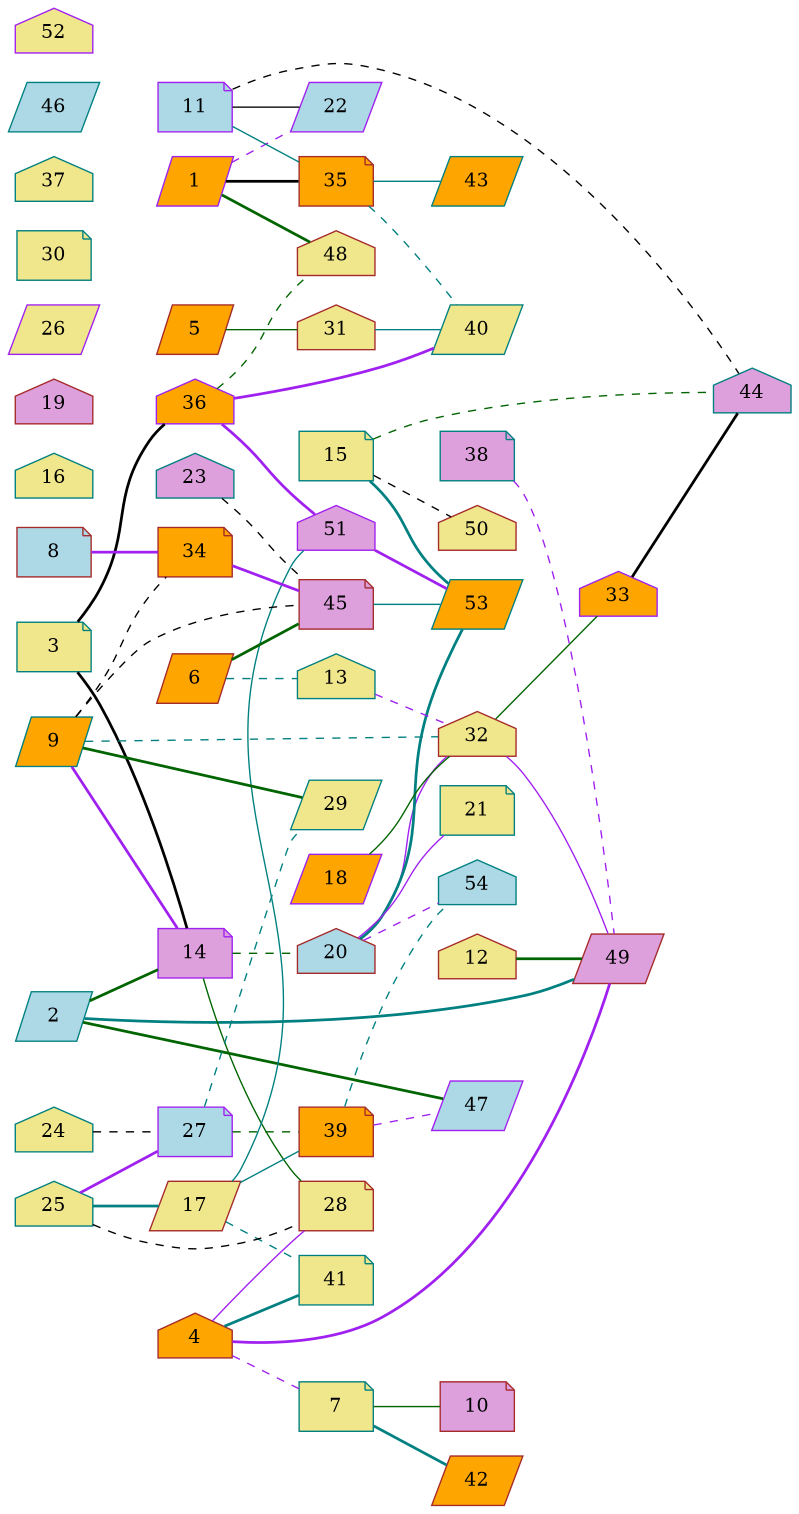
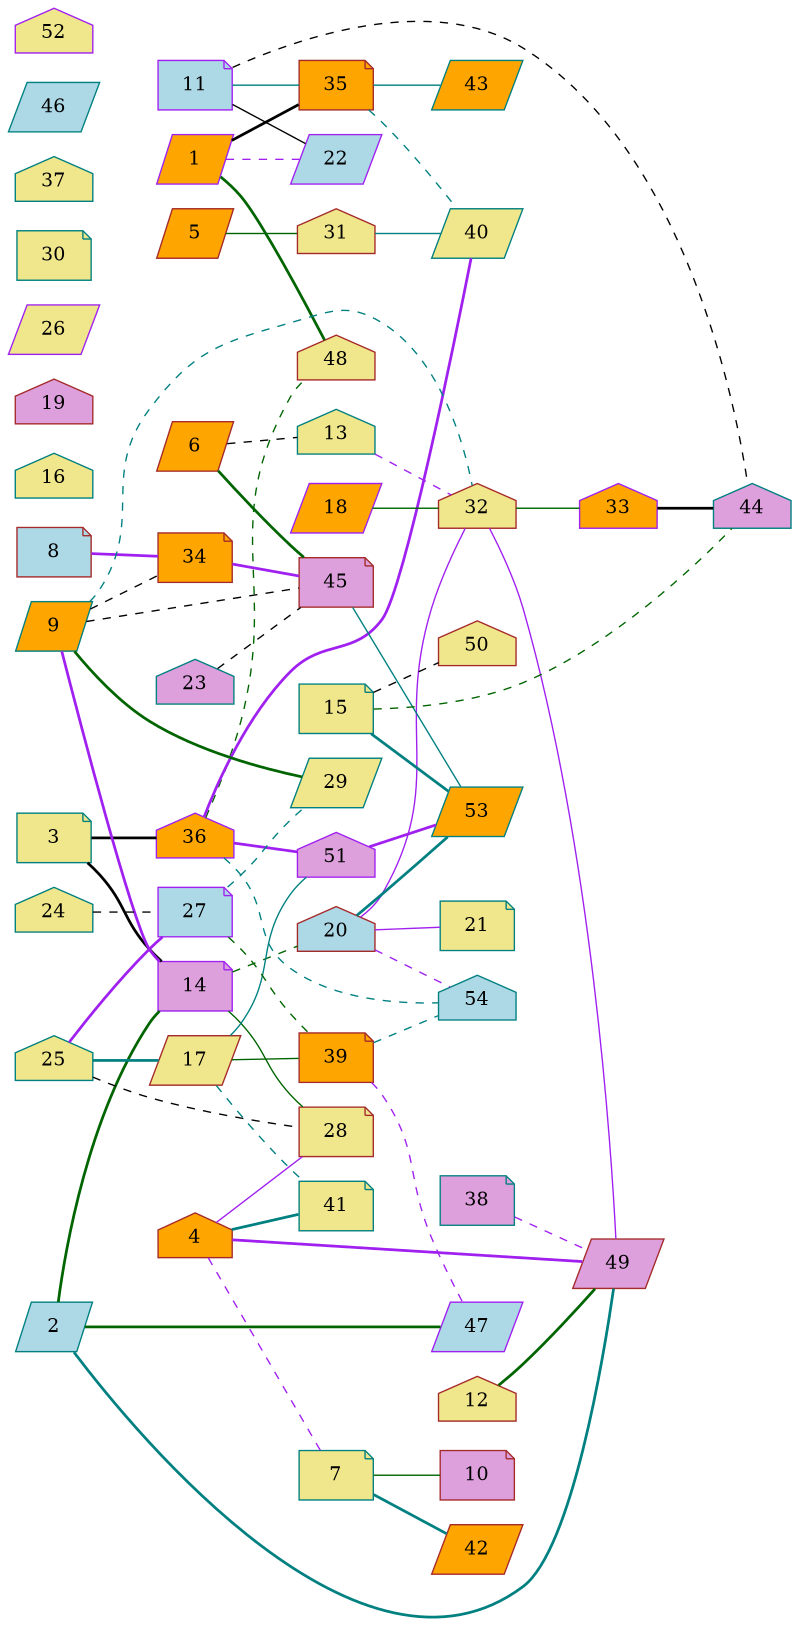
(263, 679) -> (261, 441)
none -> (300, 974)
(270, 1167) -> (255, 1059)
